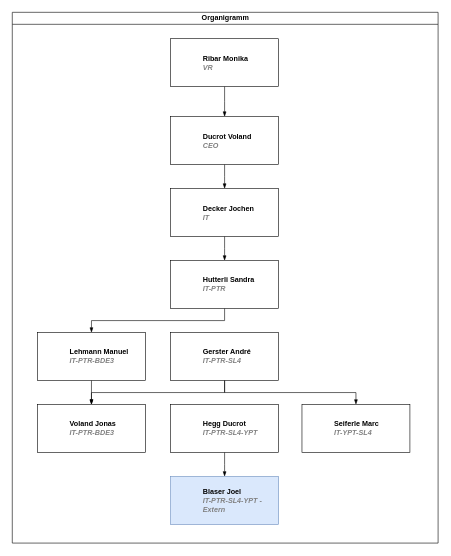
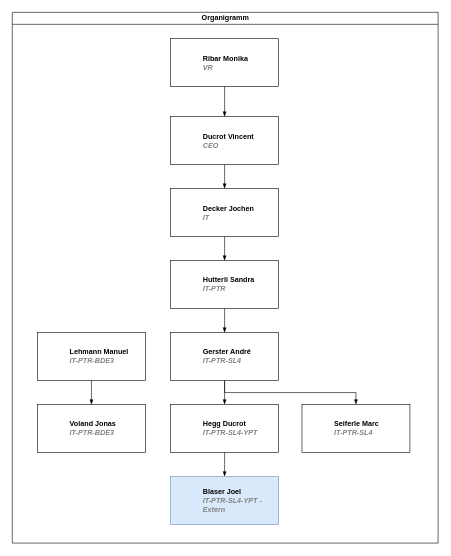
(227, 141) -> (229, 141)
(157, 321) -> (225, 323)
(158, 393) -> (225, 397)
(358, 429) -> (358, 429)
